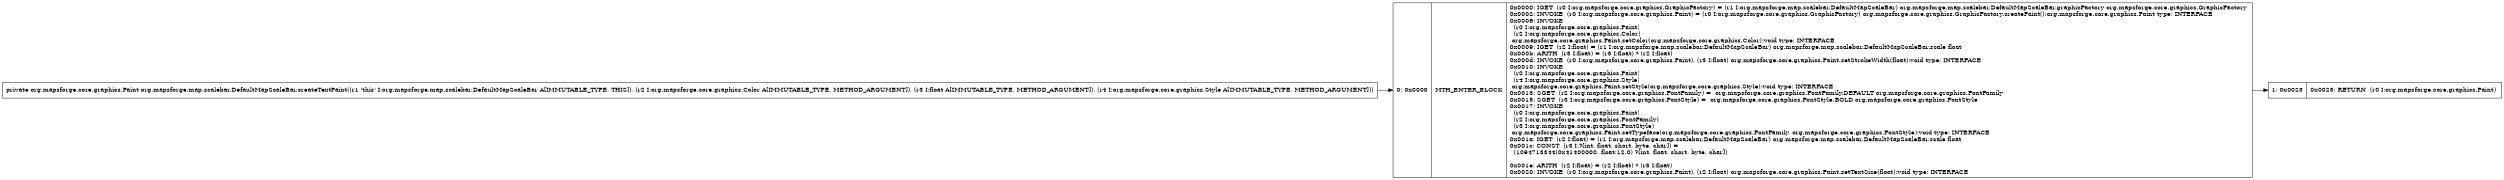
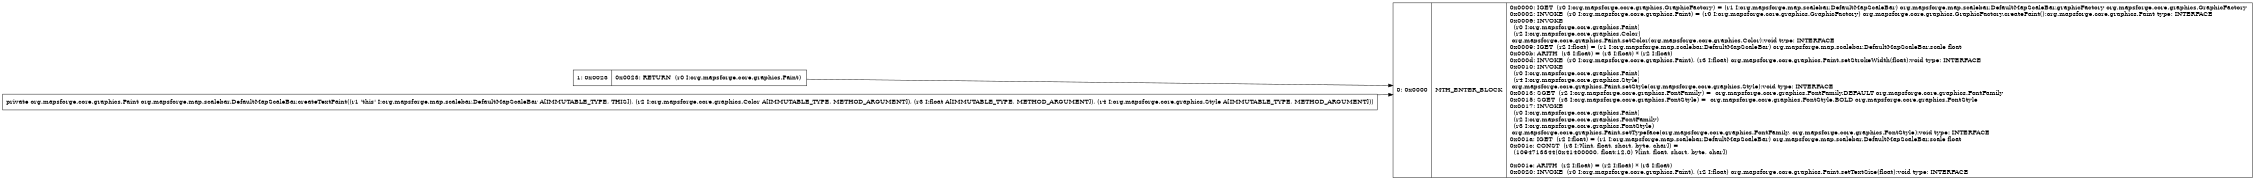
(2258, 90) -> (1098, 82)
